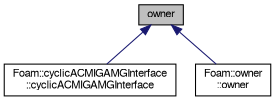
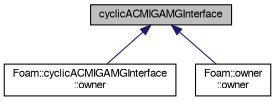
(161, 15) -> (161, 15)
(90, 80) -> (90, 80)
